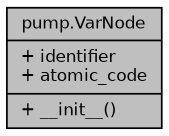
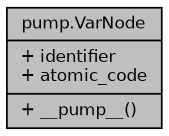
(69, 110) -> (79, 110)
